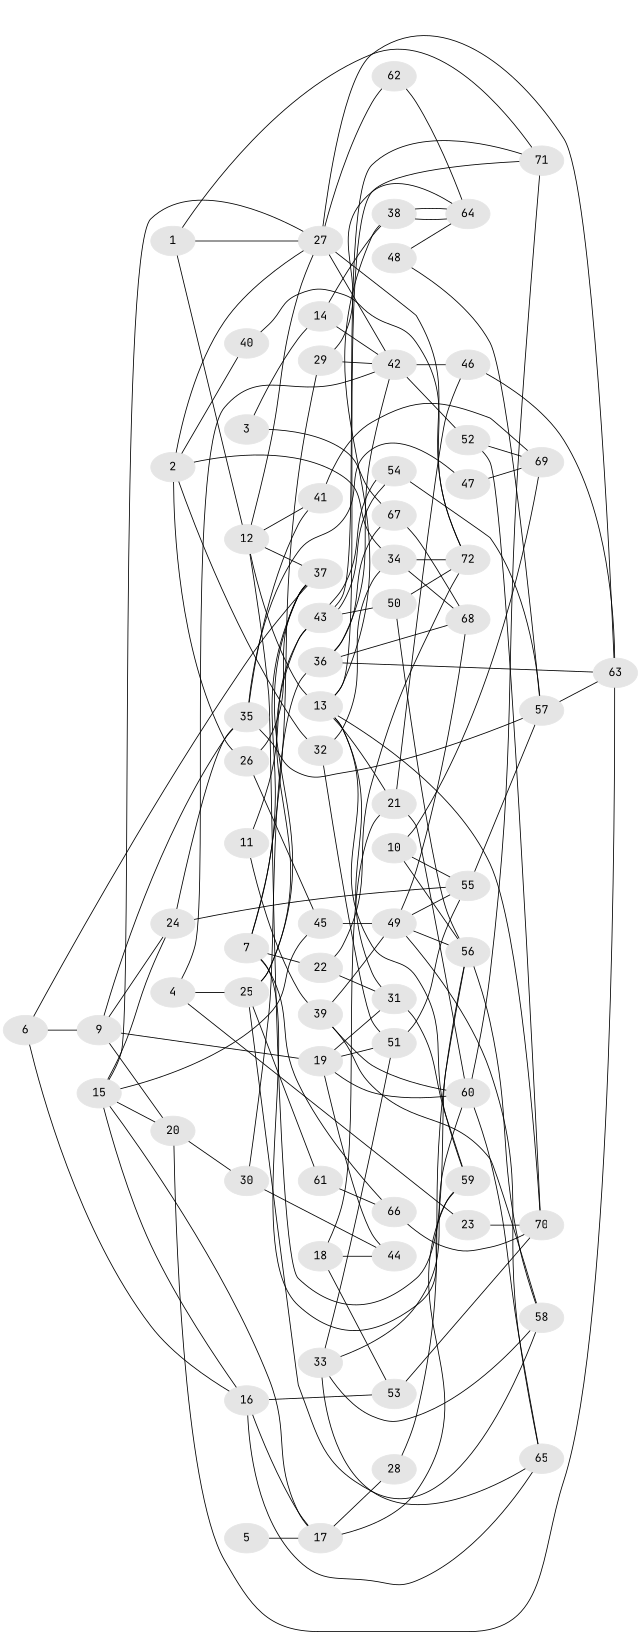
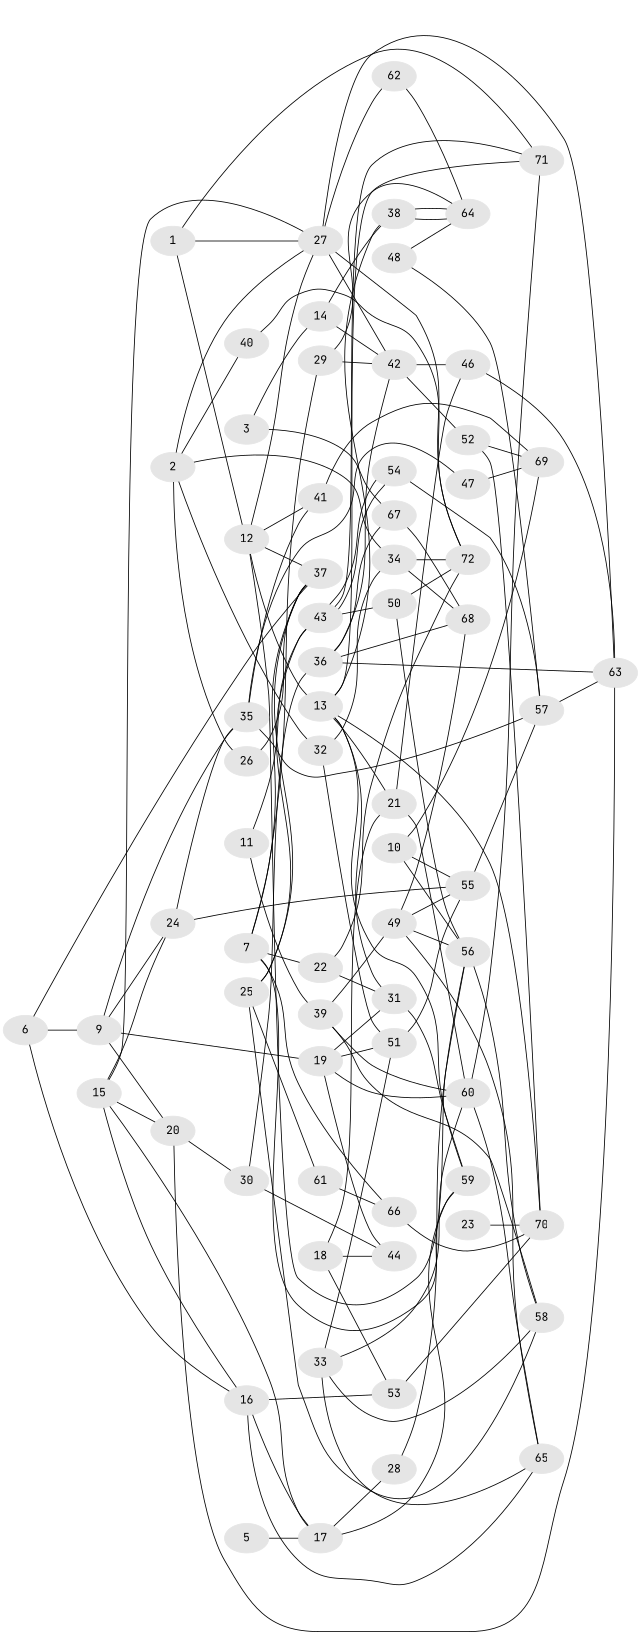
(320, 924) -> none
(173, 992) -> none
